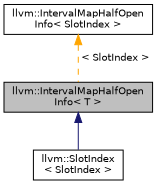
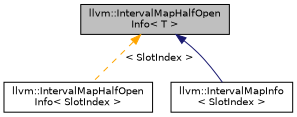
(78, 63) -> (113, 62)
(78, 165) -> (232, 97)
